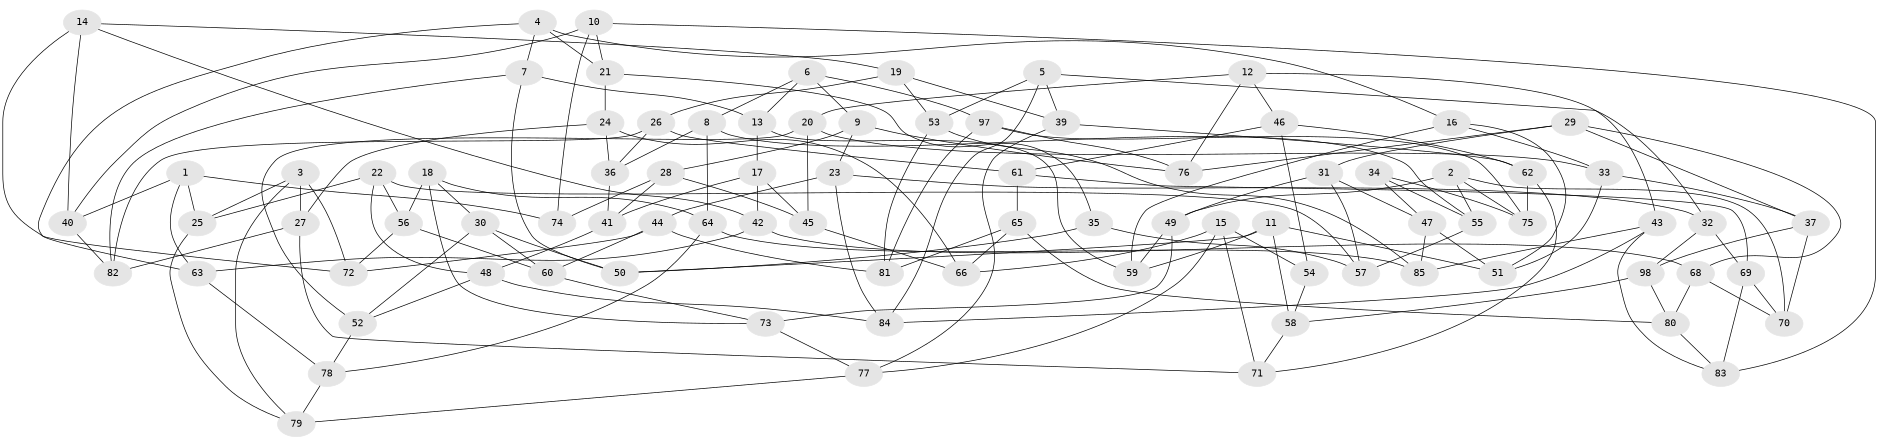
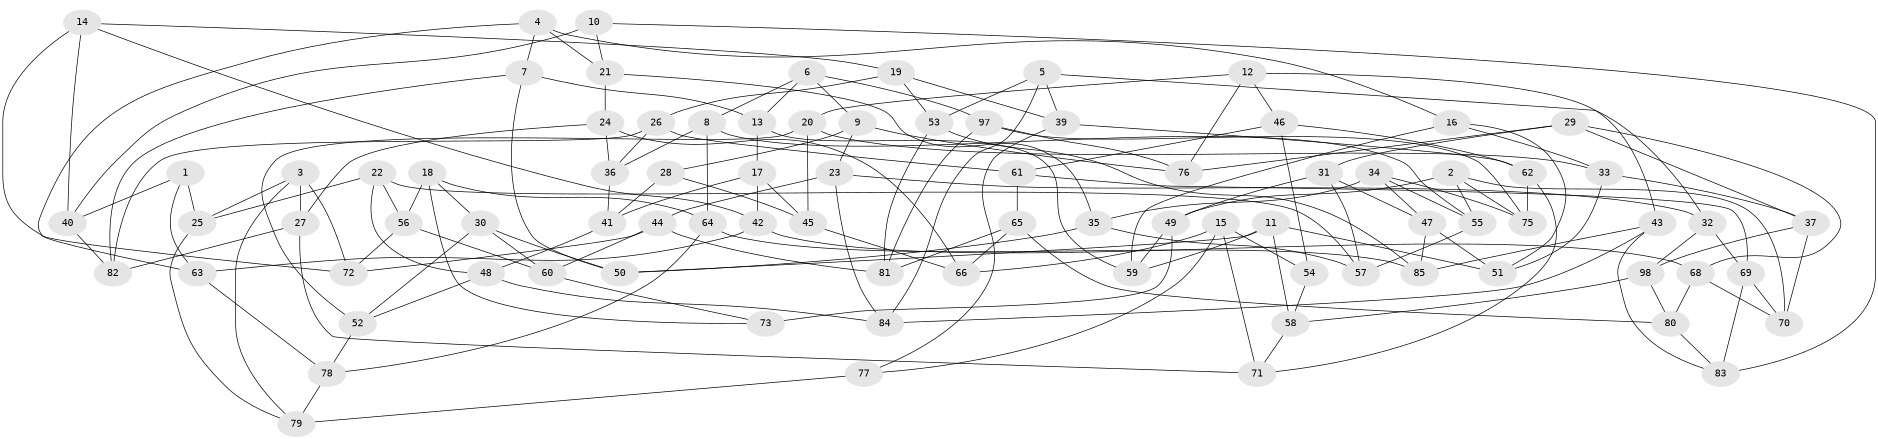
none -> (1198, 204)
(557, 223) -> none
(815, 349) -> none
